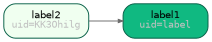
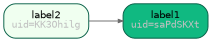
(166, 25) -> (166, 25)
